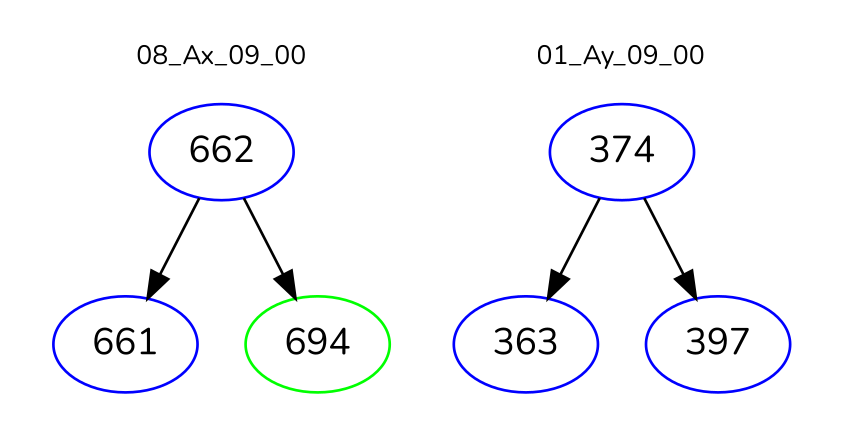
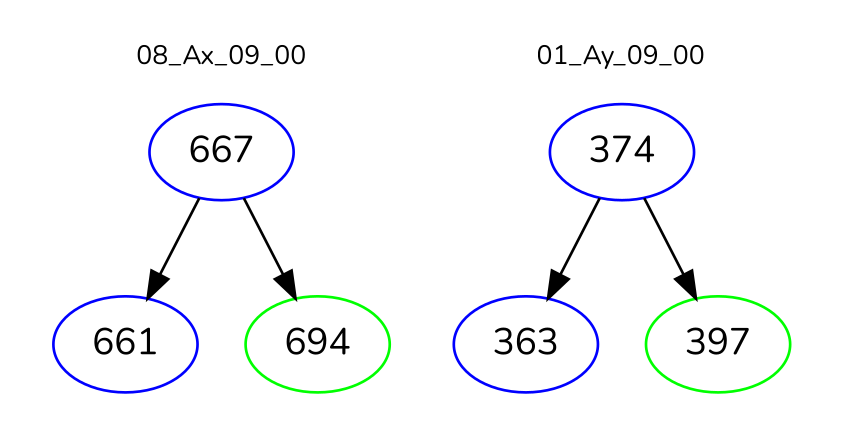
(222, 152) -> (222, 152)
(718, 344) -> (718, 344)
